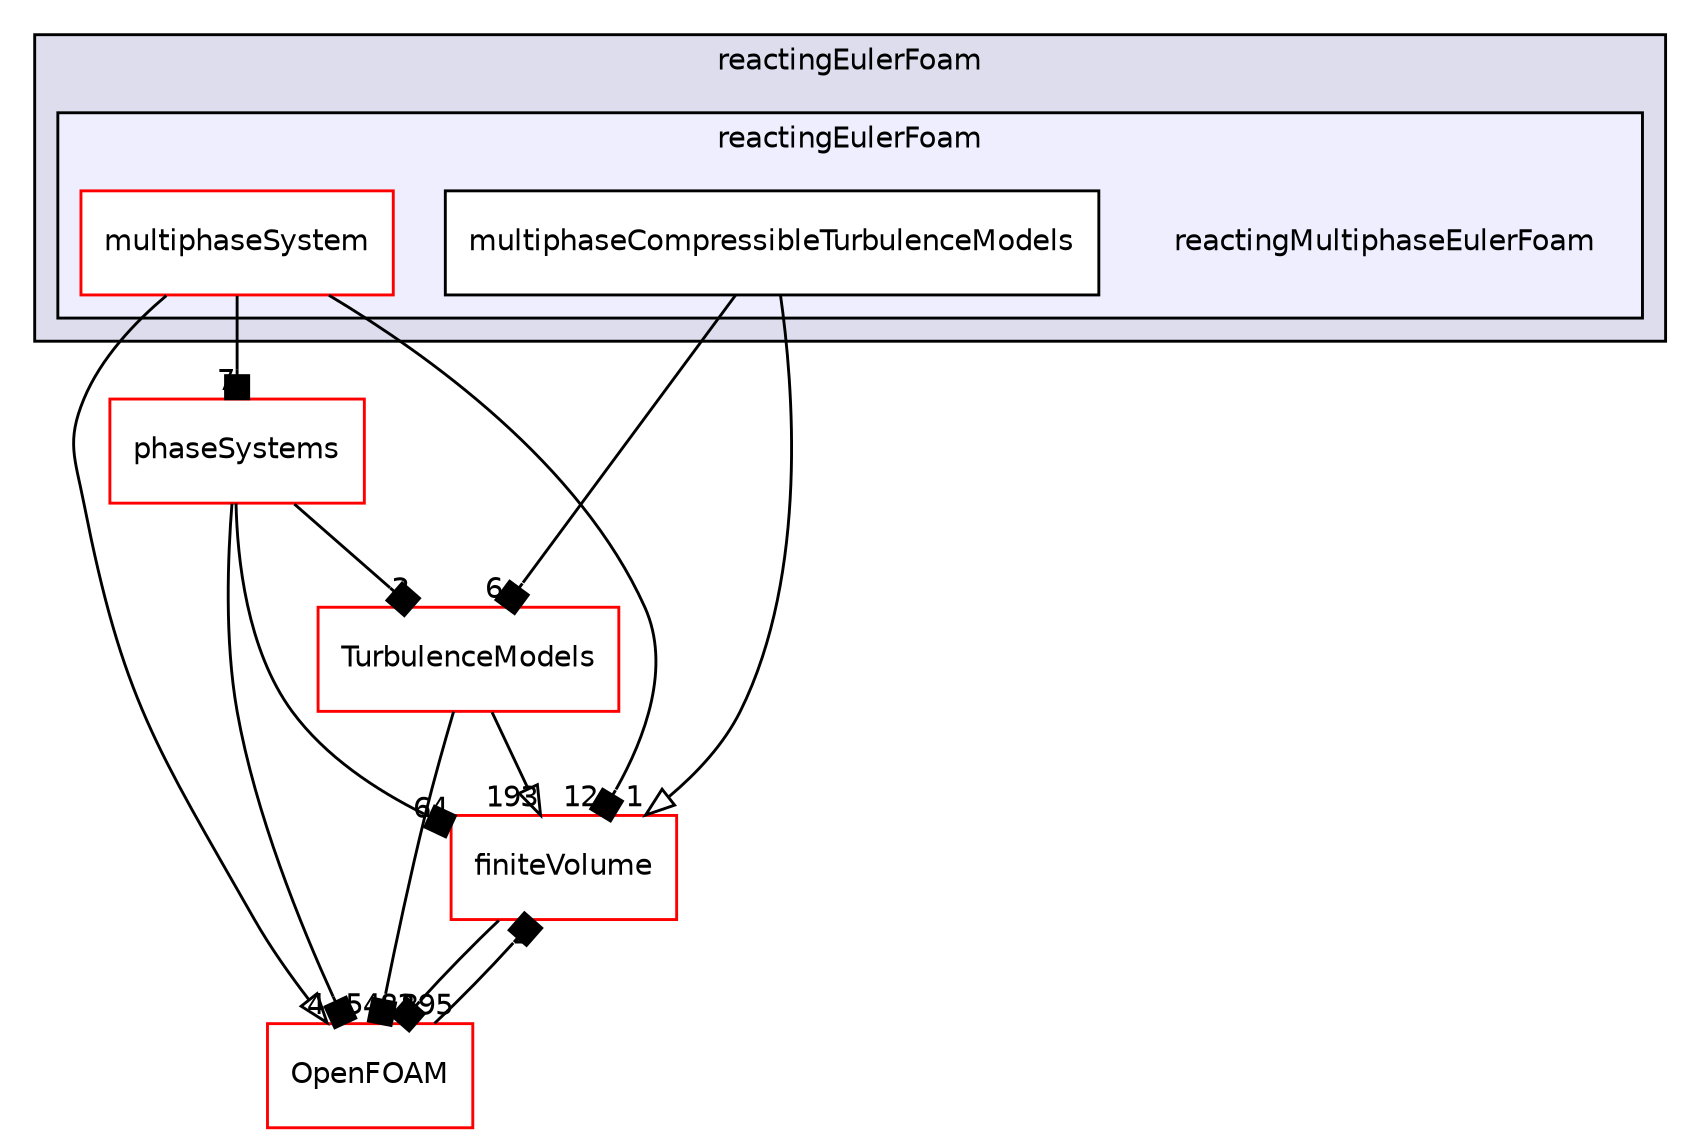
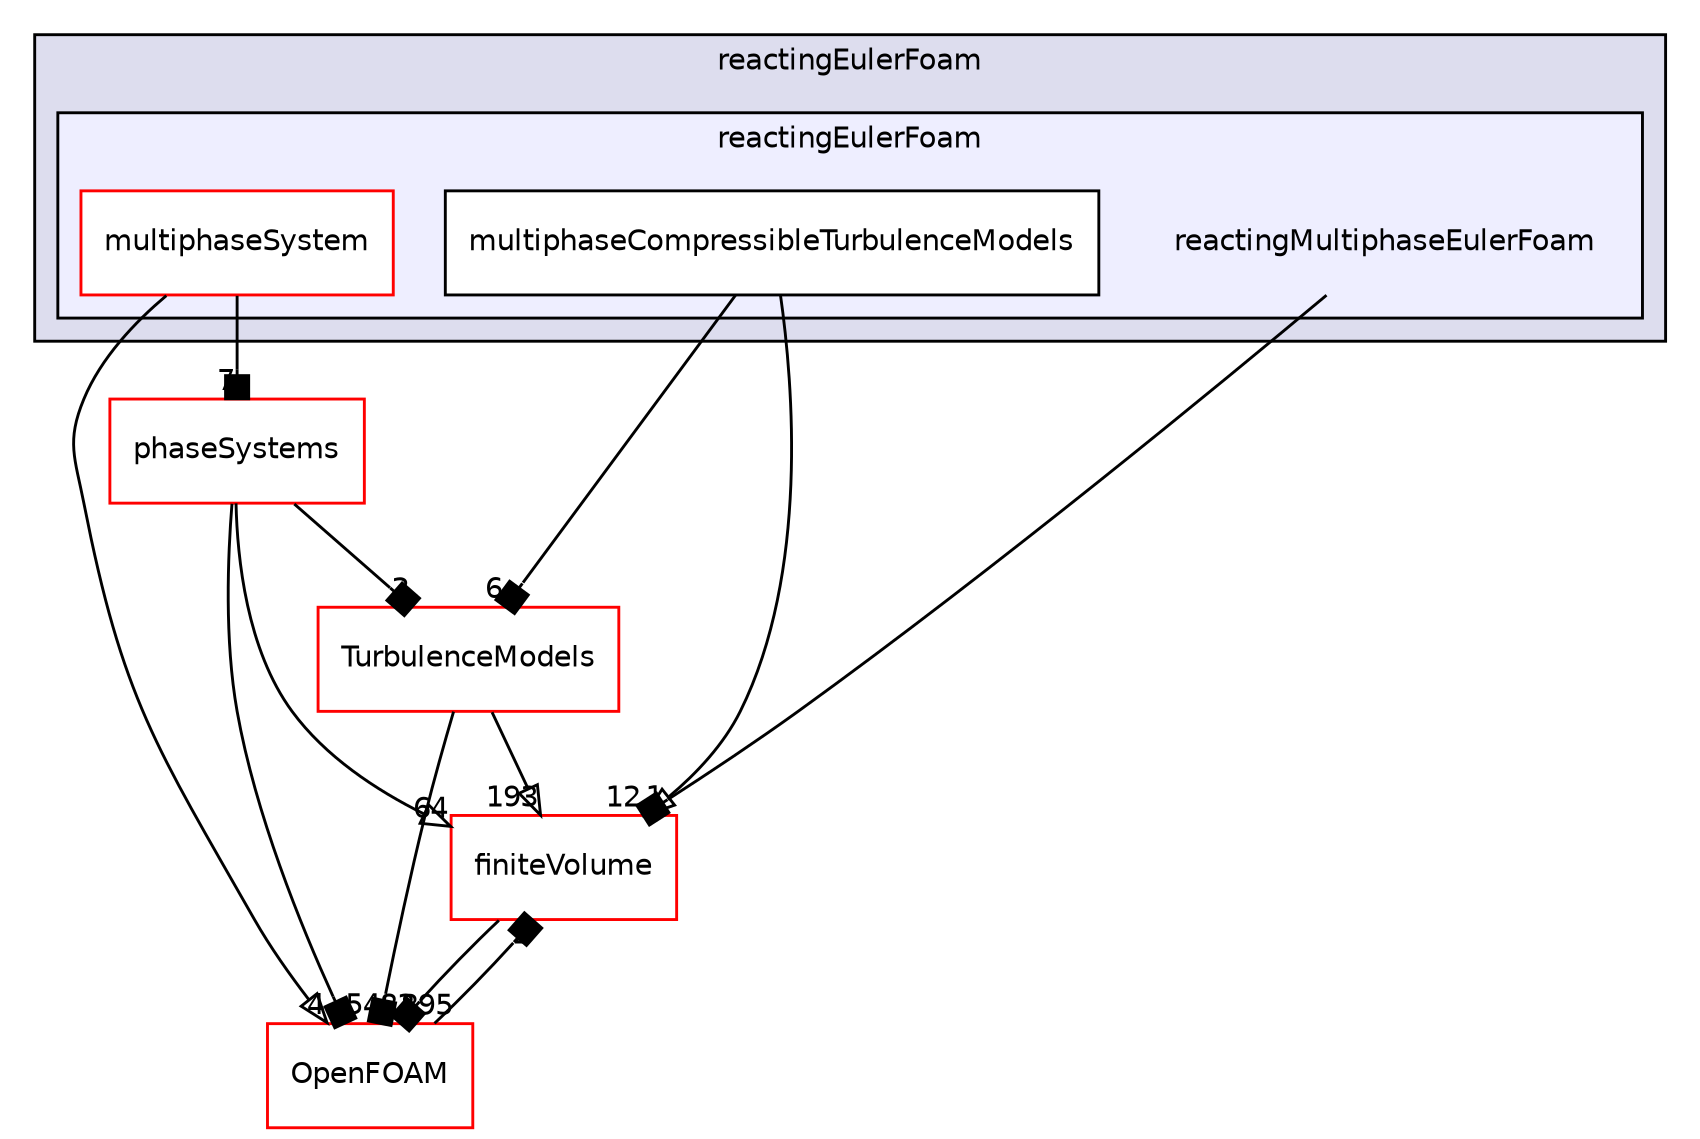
(565, 486) -> (1004, 556)
(279, 690) -> (279, 690)
